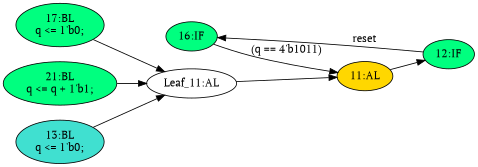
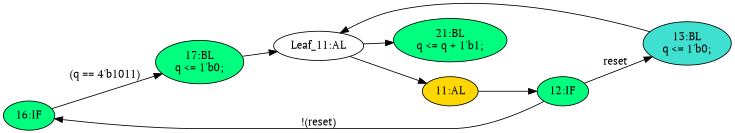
(365, 39) -> (319, 123)
(271, 61) -> (103, 92)
none -> (615, 71)
(128, 83) -> (374, 43)
